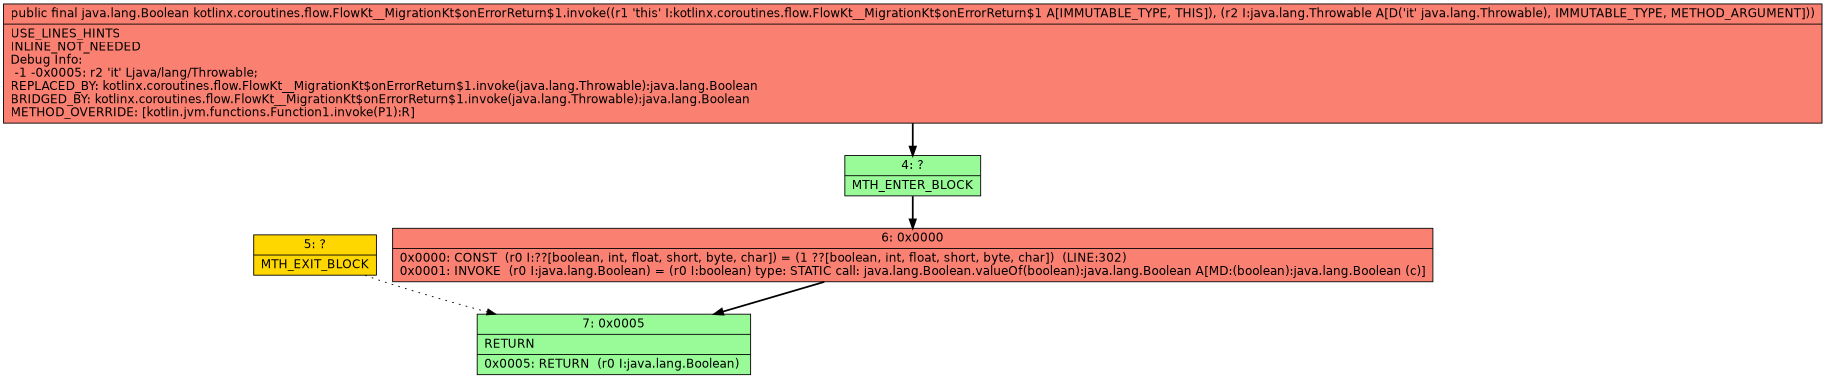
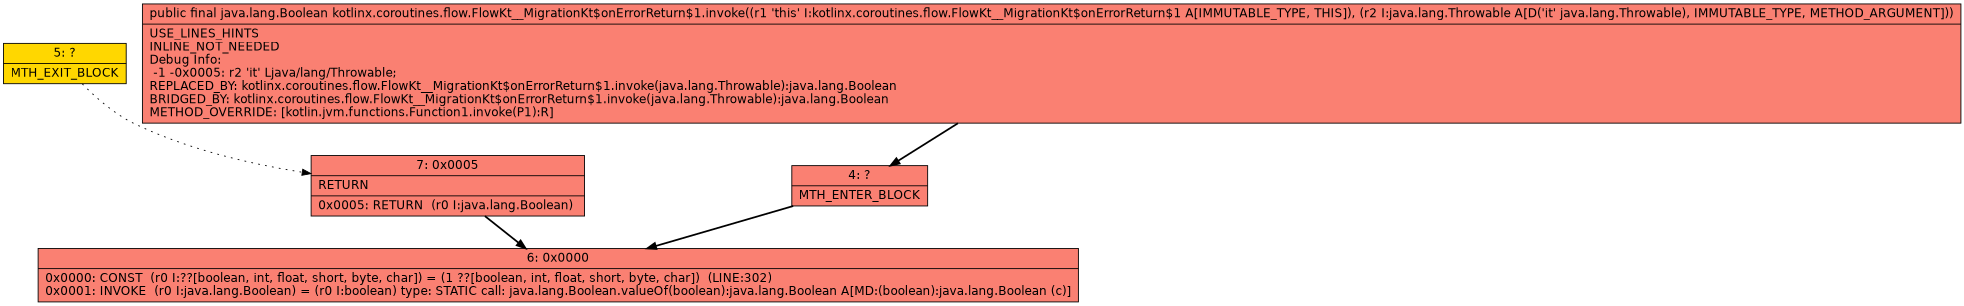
(913, 176) -> (860, 186)
(773, 297) -> (502, 229)
(614, 344) -> (448, 186)
